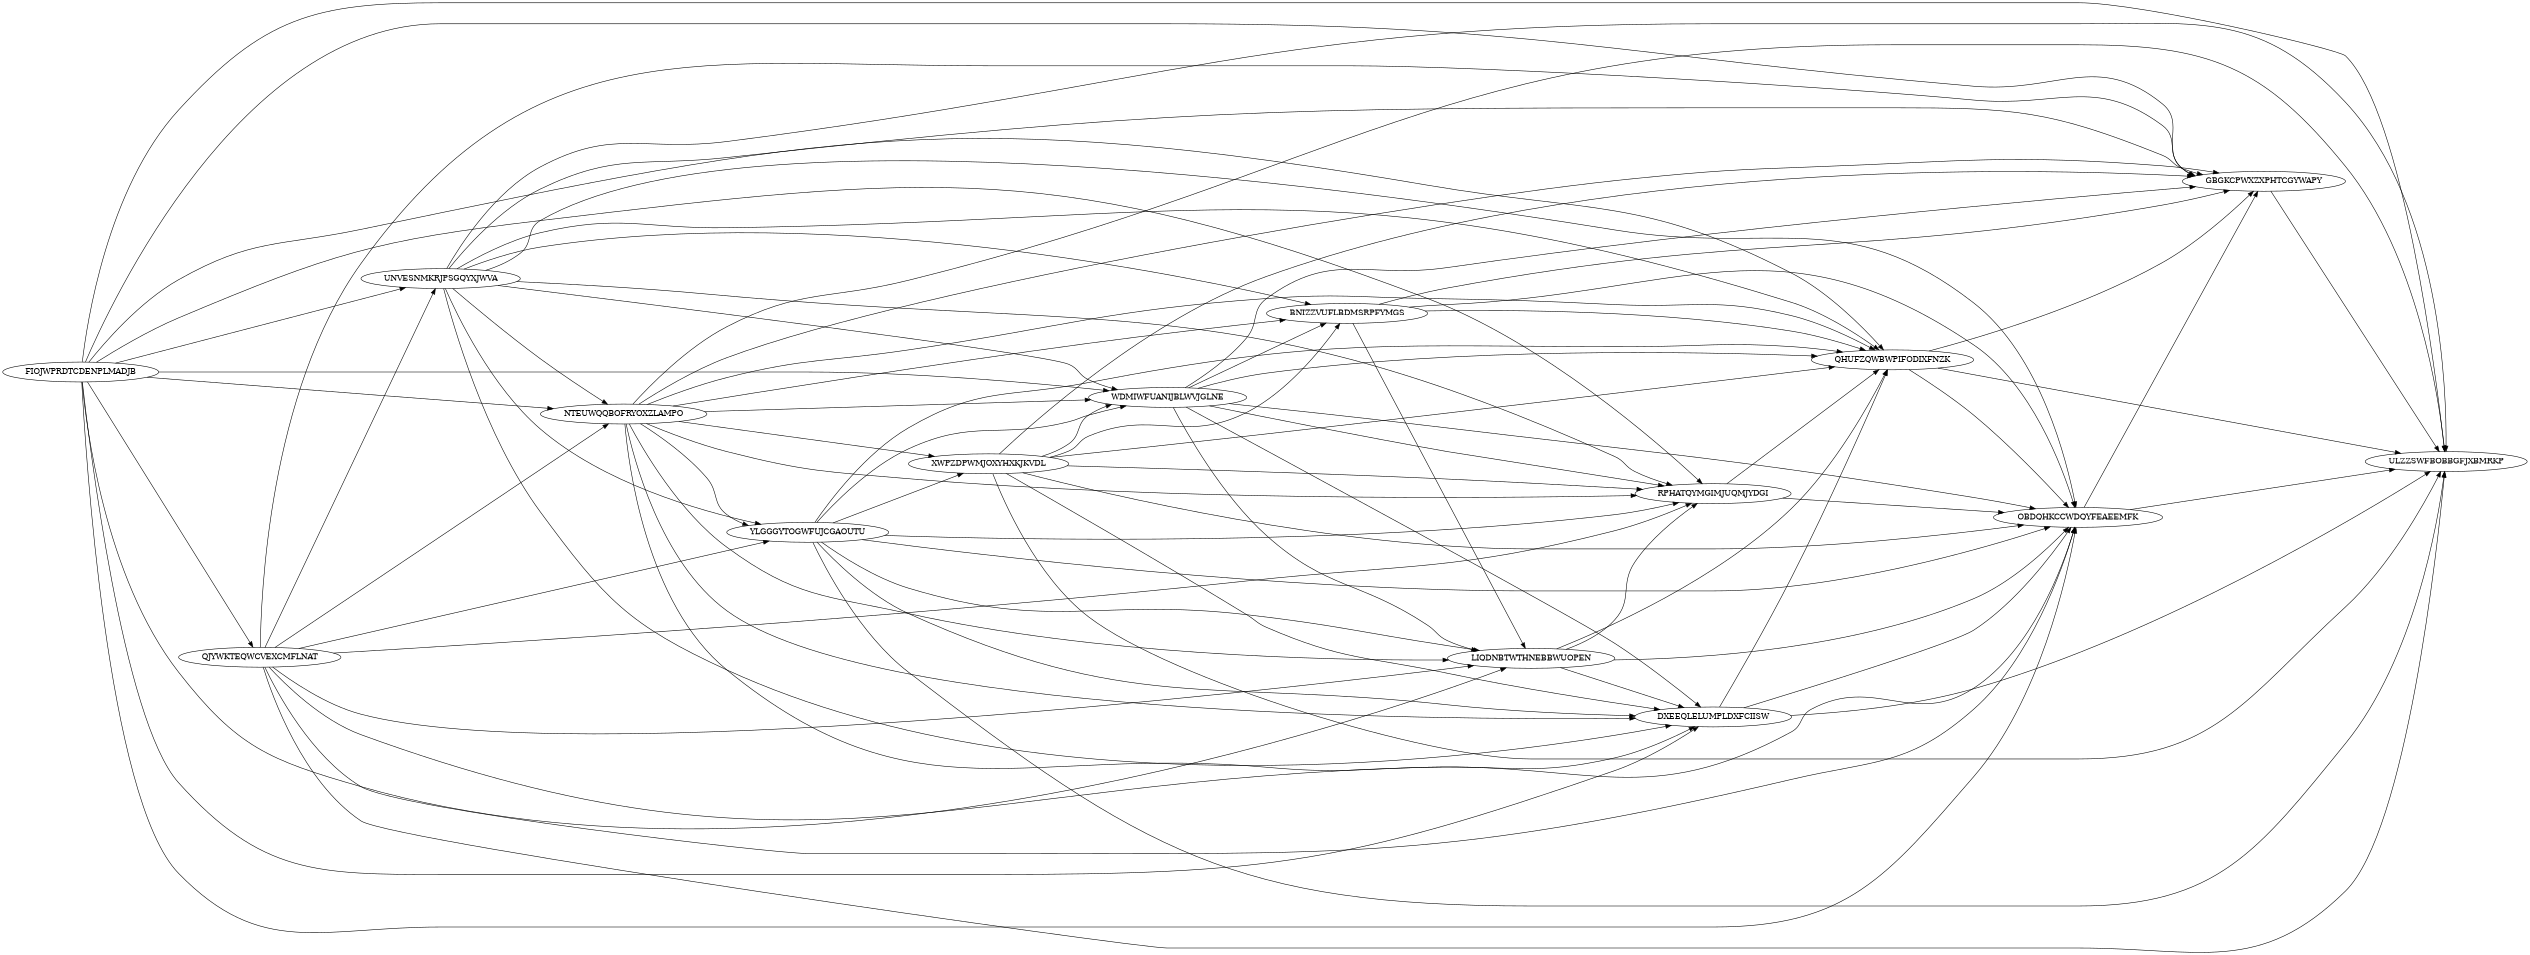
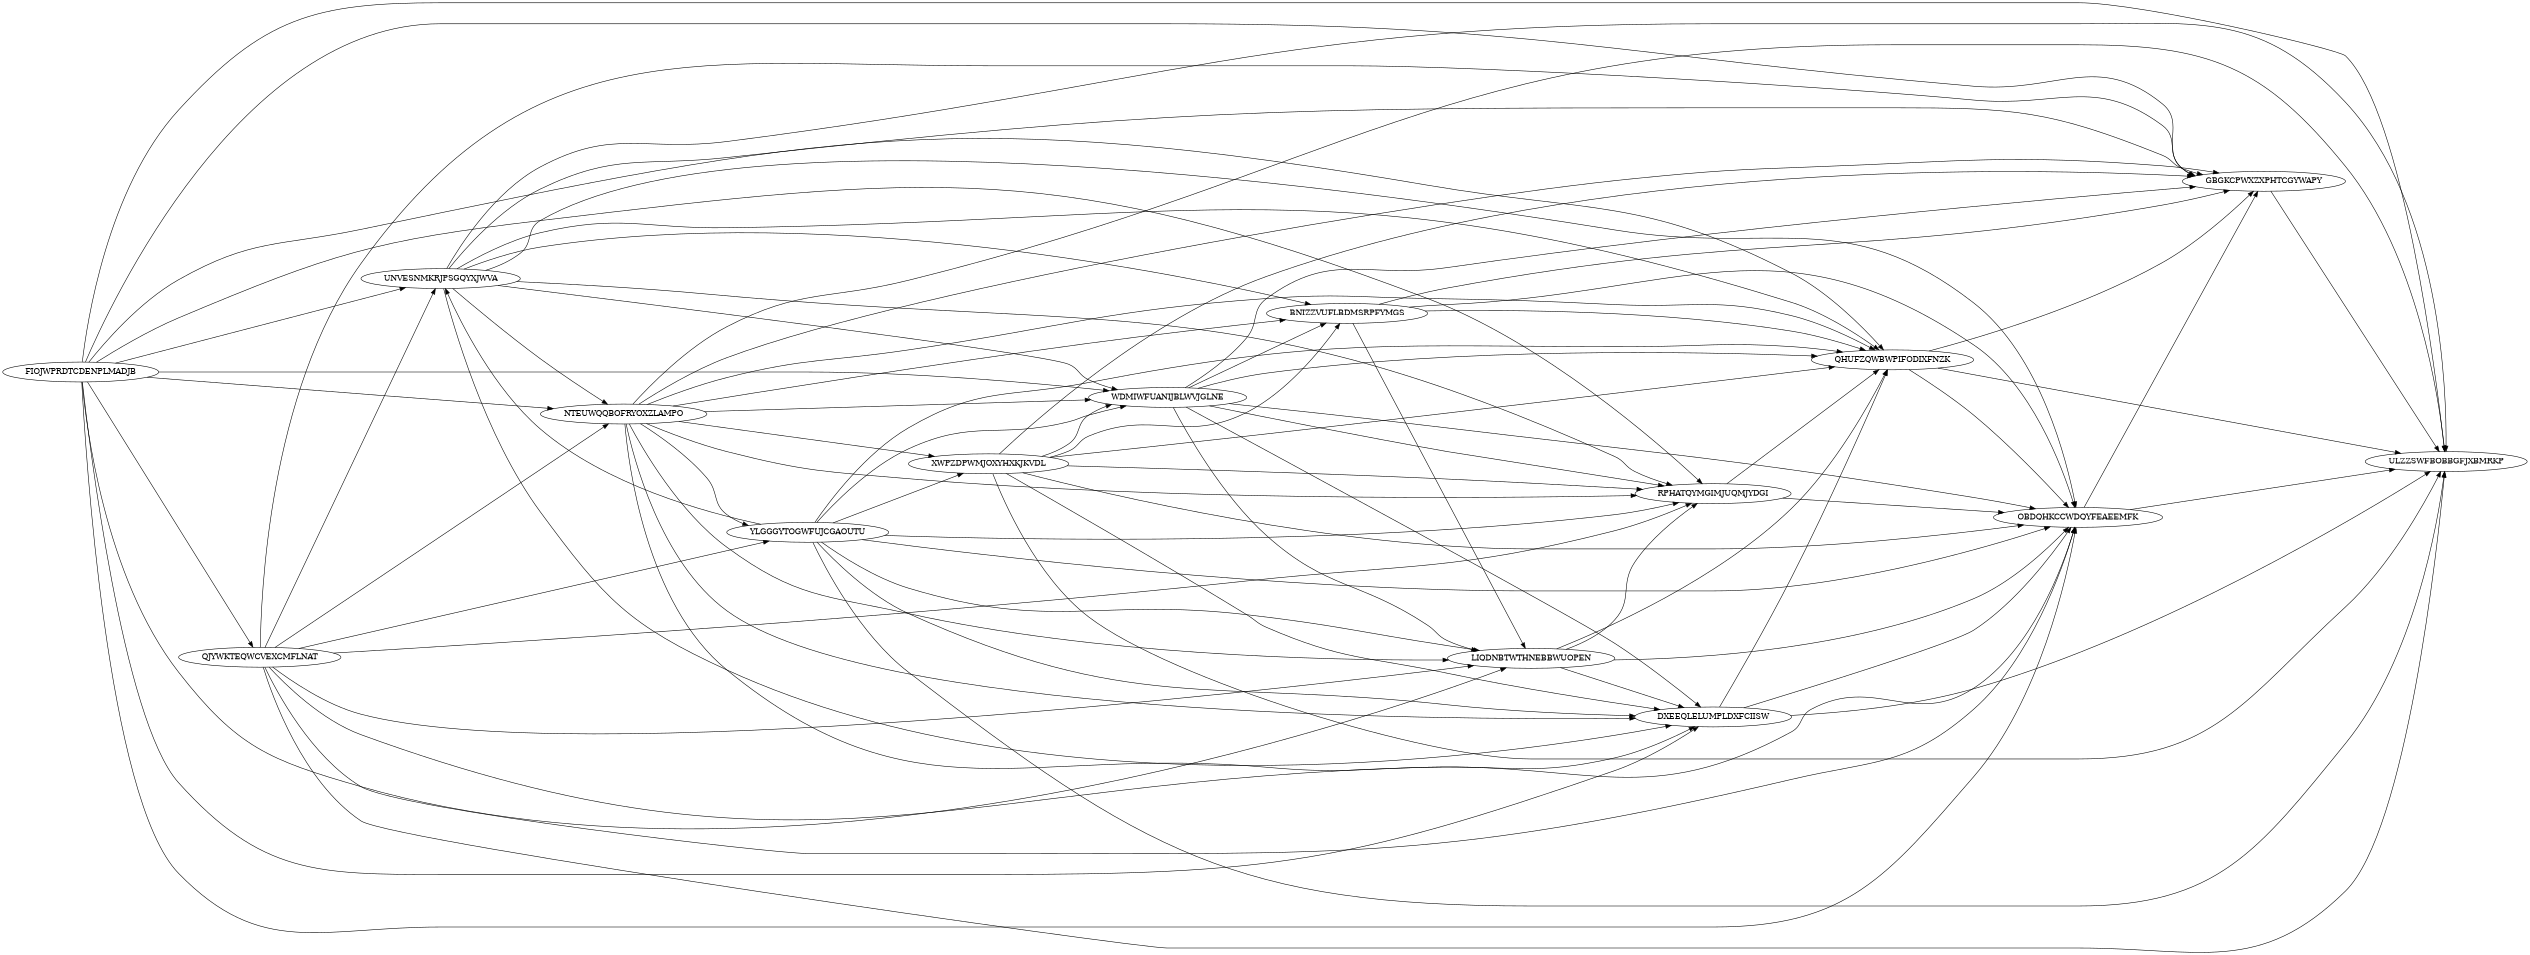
(558, 443) -> (580, 457)
